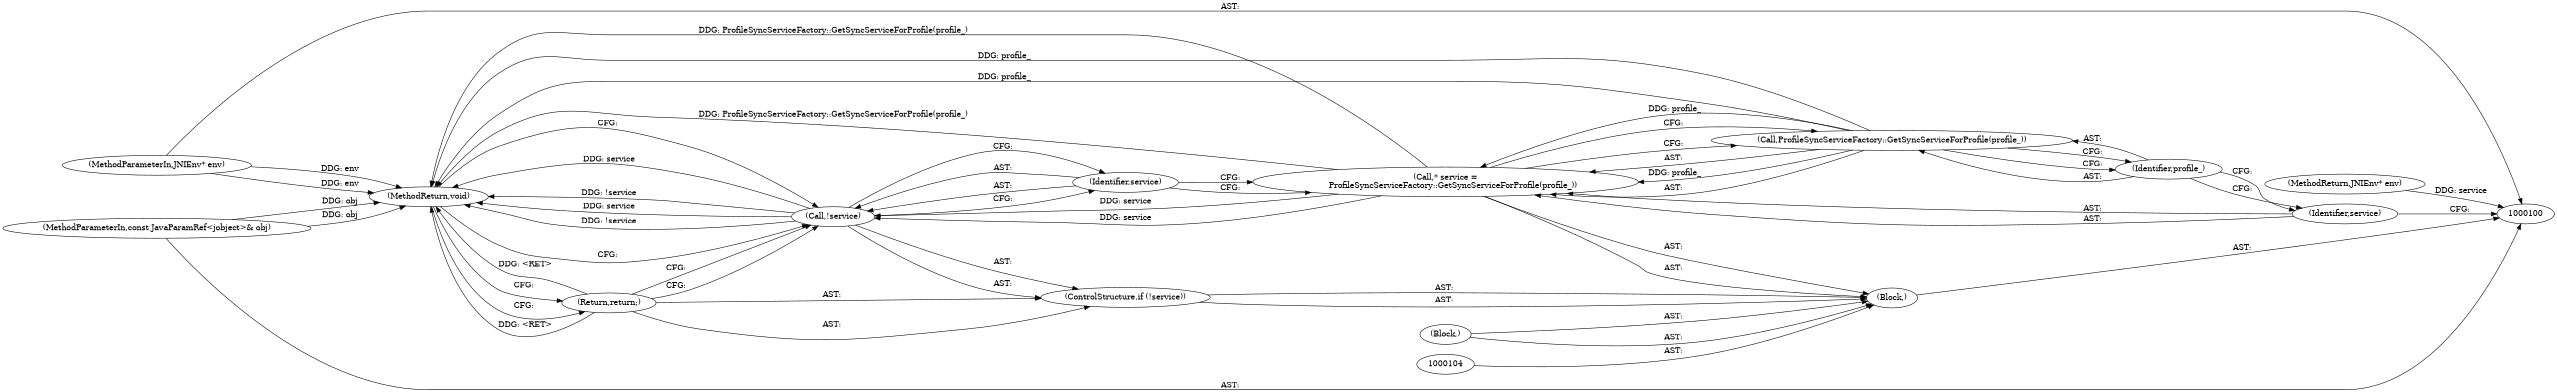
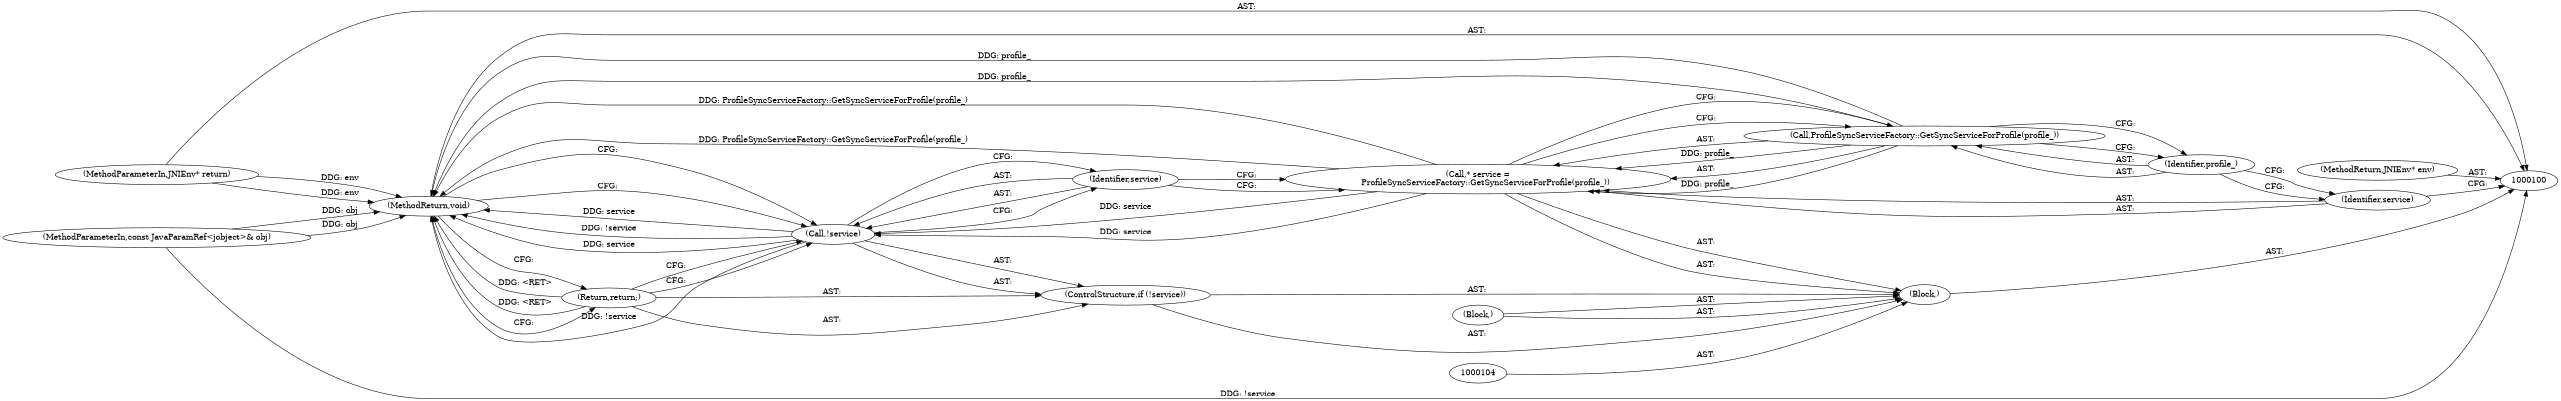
none -> (1459, 35)
(157, 165) -> (157, 175)
(2461, 191) -> (2479, 173)
(1232, 386) -> (1248, 394)
